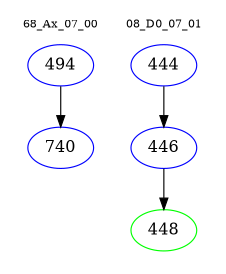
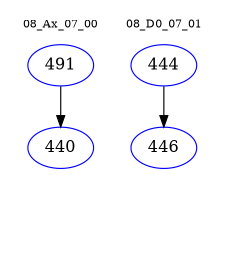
(61, 25) -> (61, 25)
(61, 65) -> (61, 65)
(61, 148) -> (61, 148)
(164, 230) -> none
